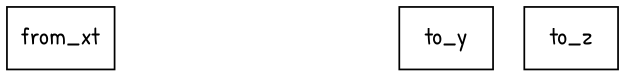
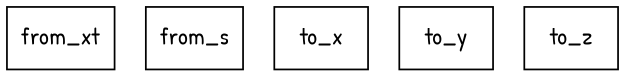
none -> (194, 38)
none -> (321, 38)
